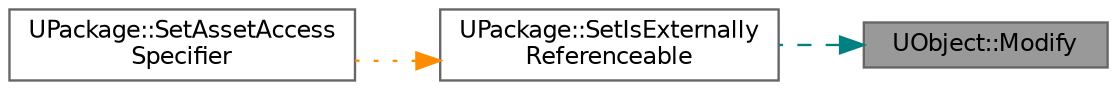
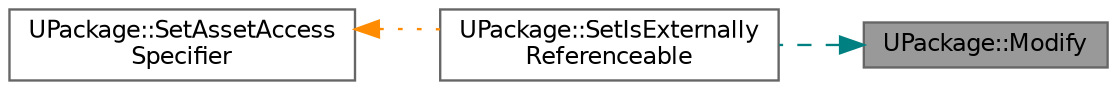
(986, 45) -> (986, 45)
(386, 61) -> (410, 29)
